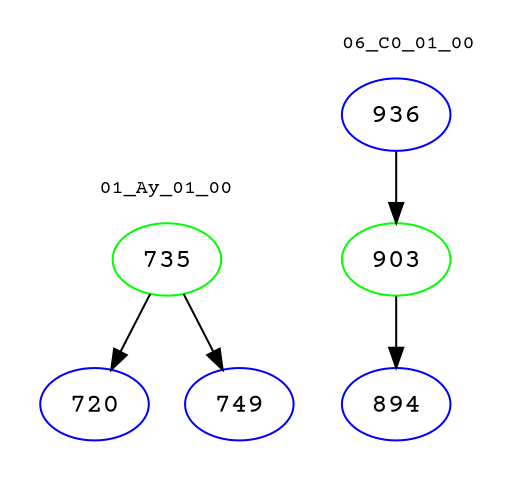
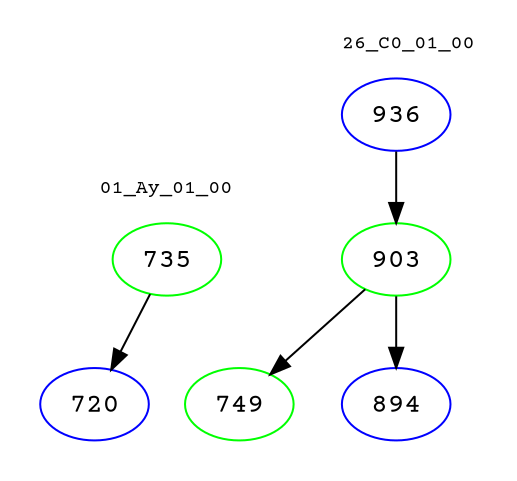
(409, 43) -> (409, 43)
(198, 323) -> (339, 313)
(239, 404) -> (239, 404)
